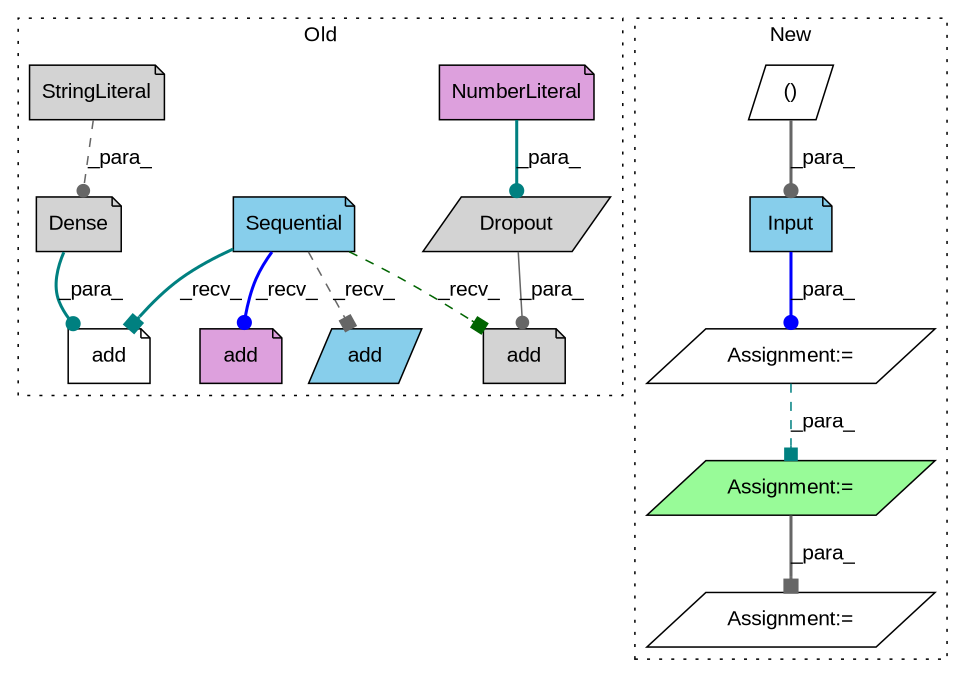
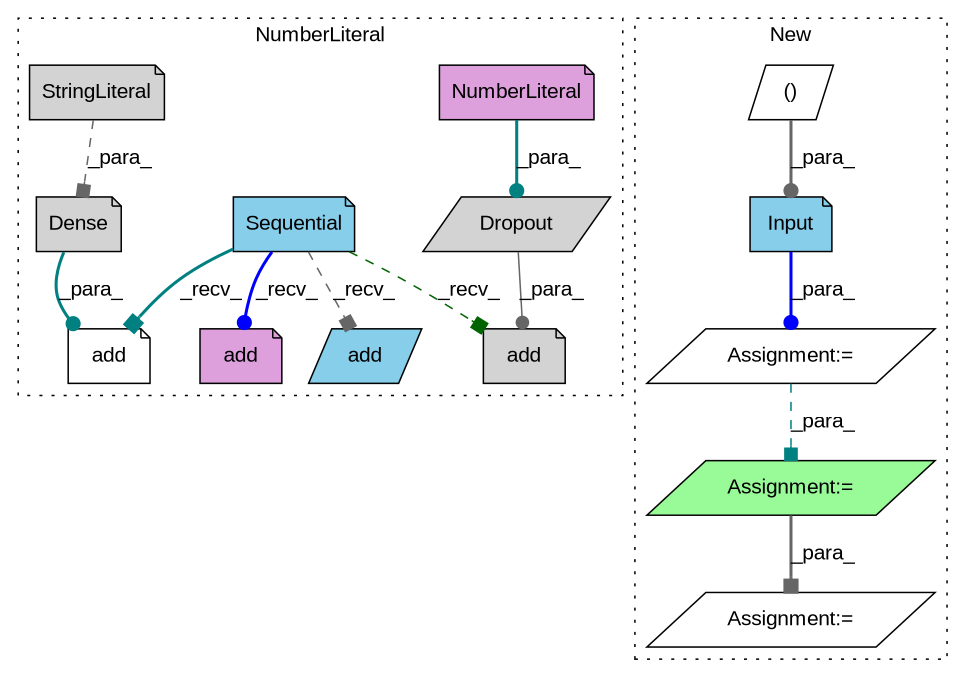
(320, 36) -> (320, 36)
(89, 152) -> (89, 151)
